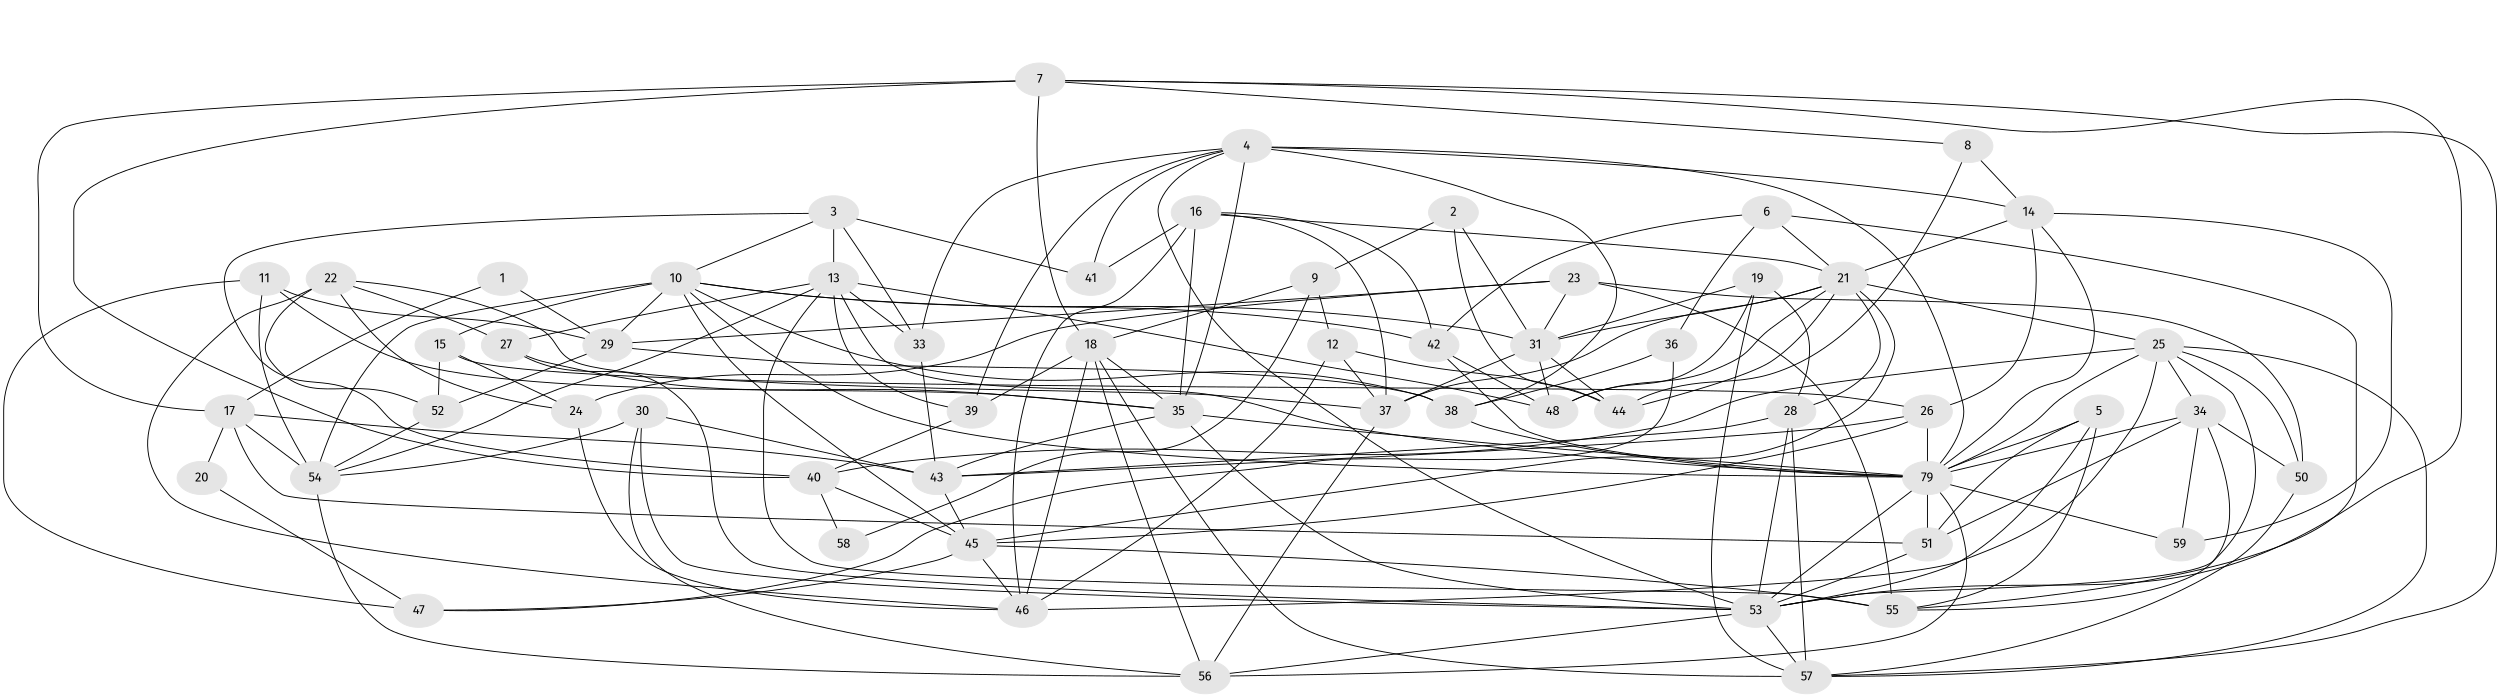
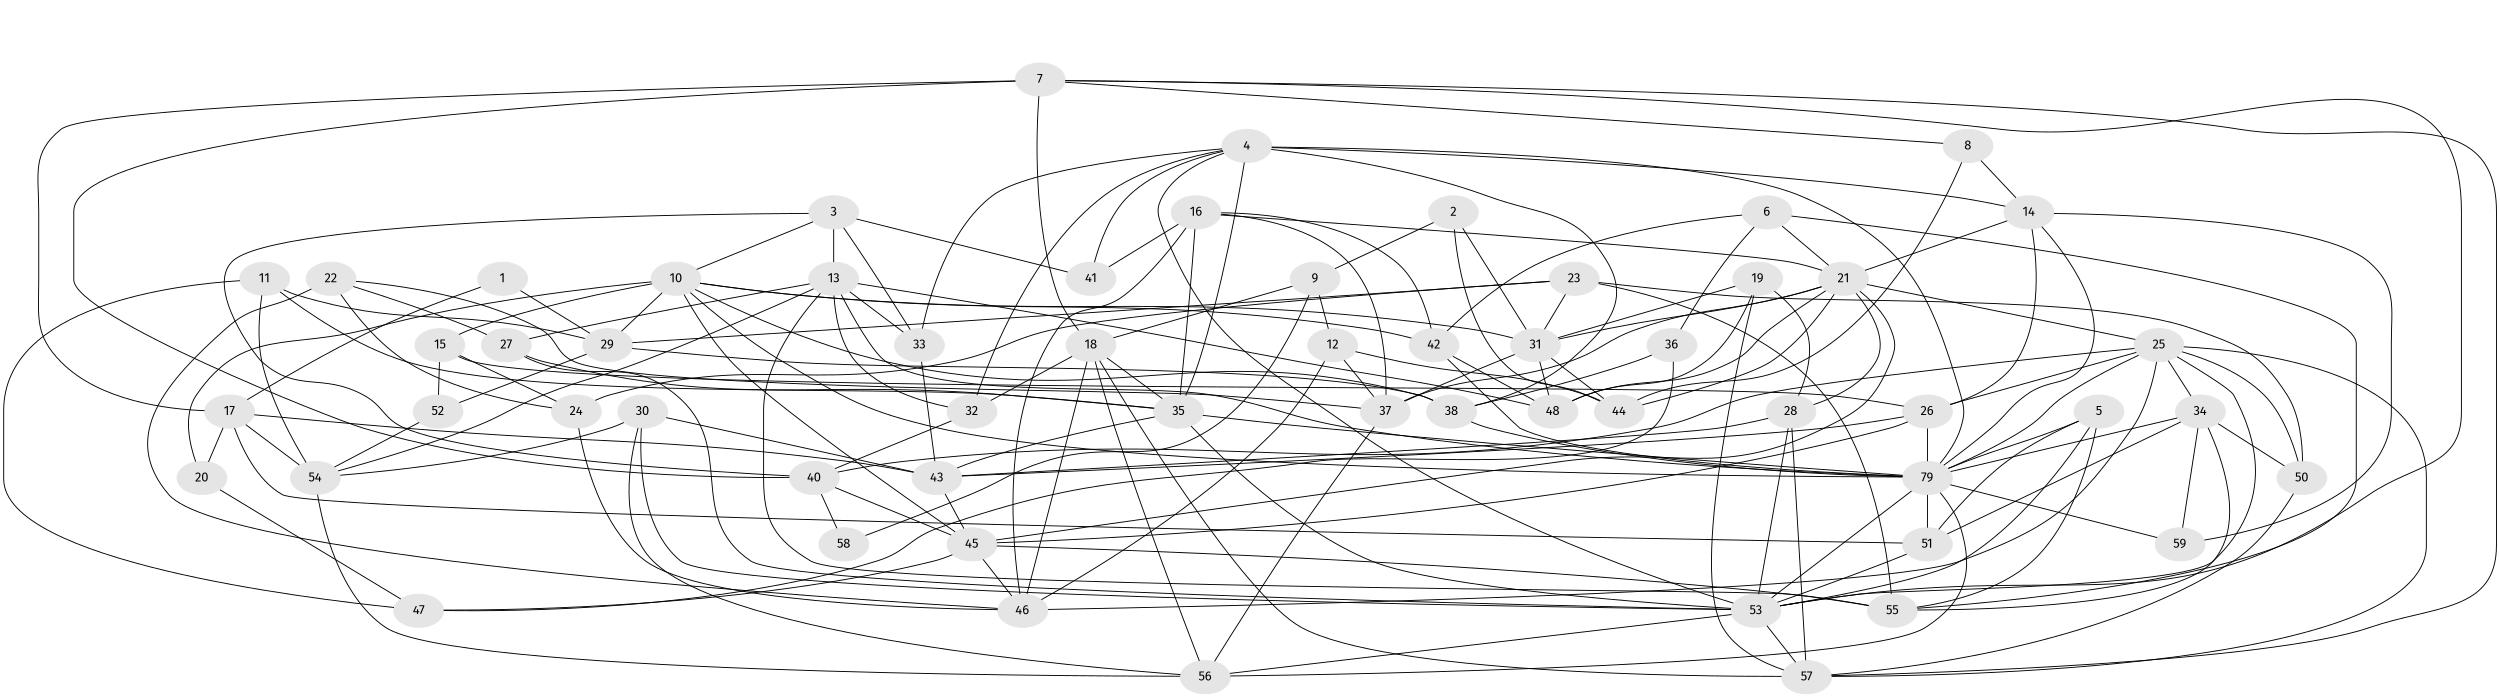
(469, 312) -> (355, 332)
none -> (2043, 378)
(313, 388) -> none
(972, 412) -> (972, 412)
